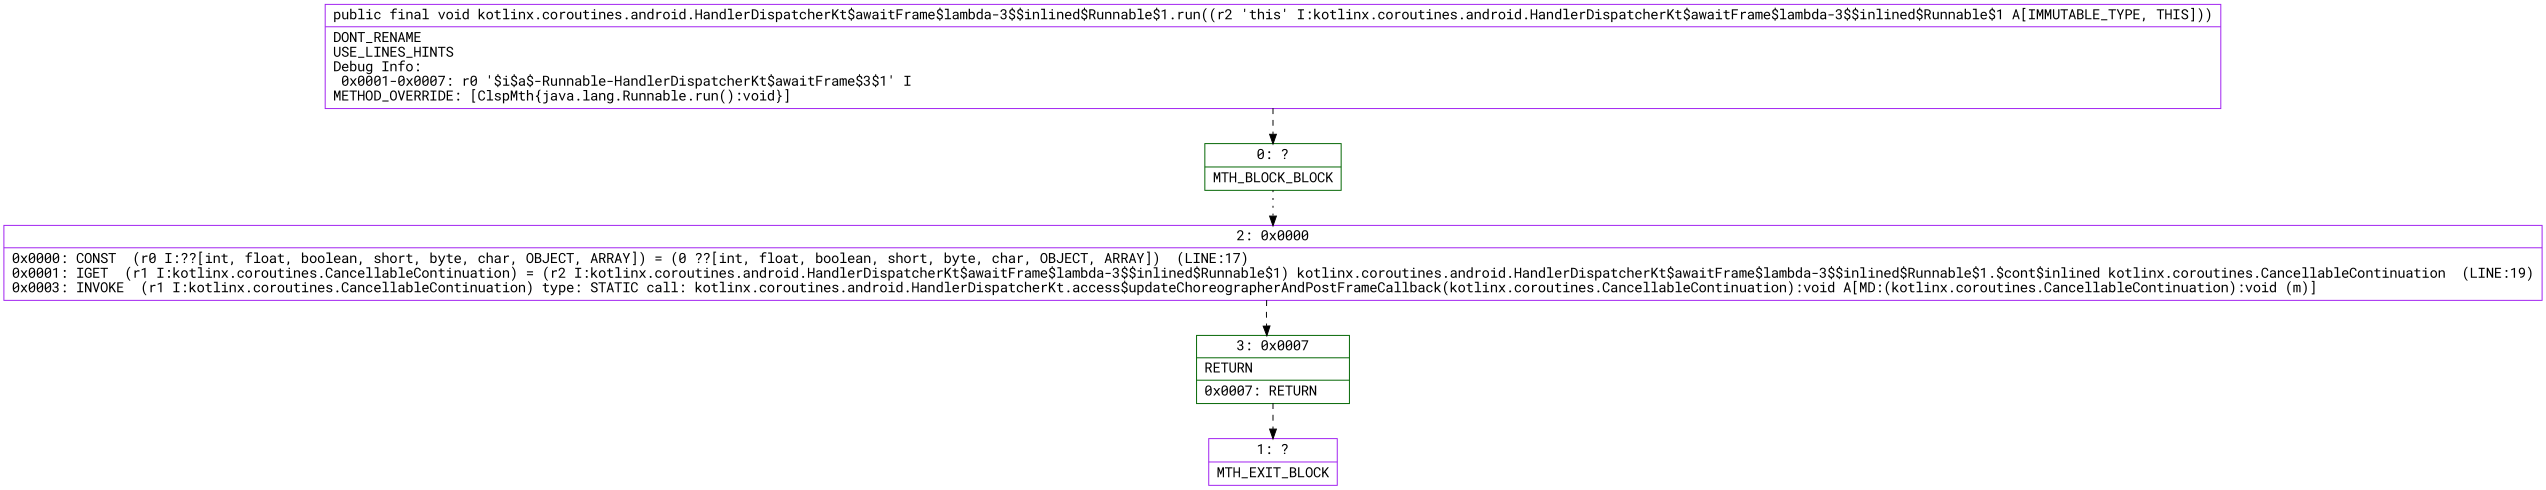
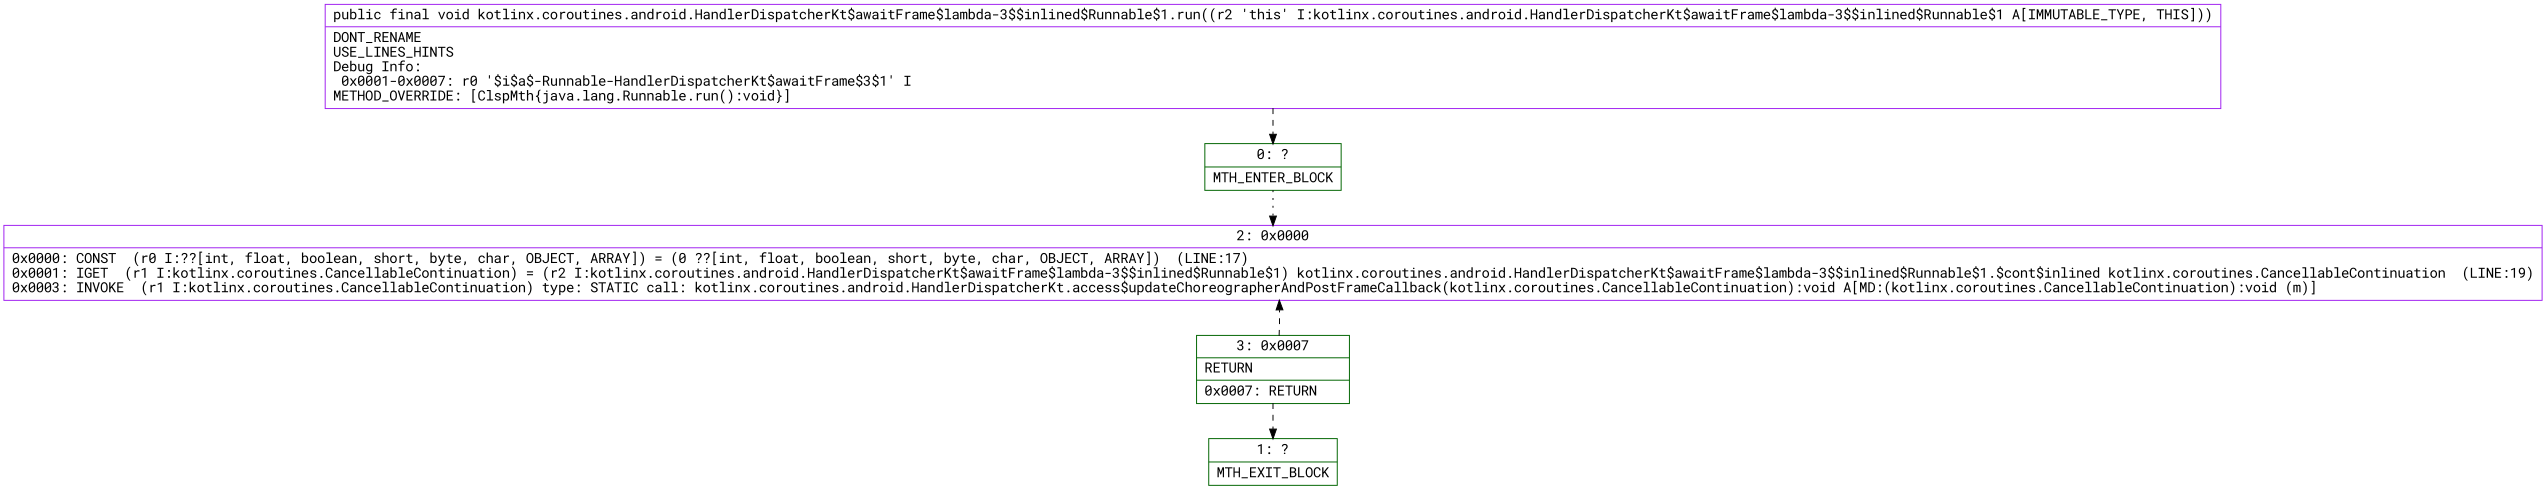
(1273, 178) -> (1273, 178)
(1266, 313) -> (1280, 323)
(1273, 462) -> (1273, 462)
